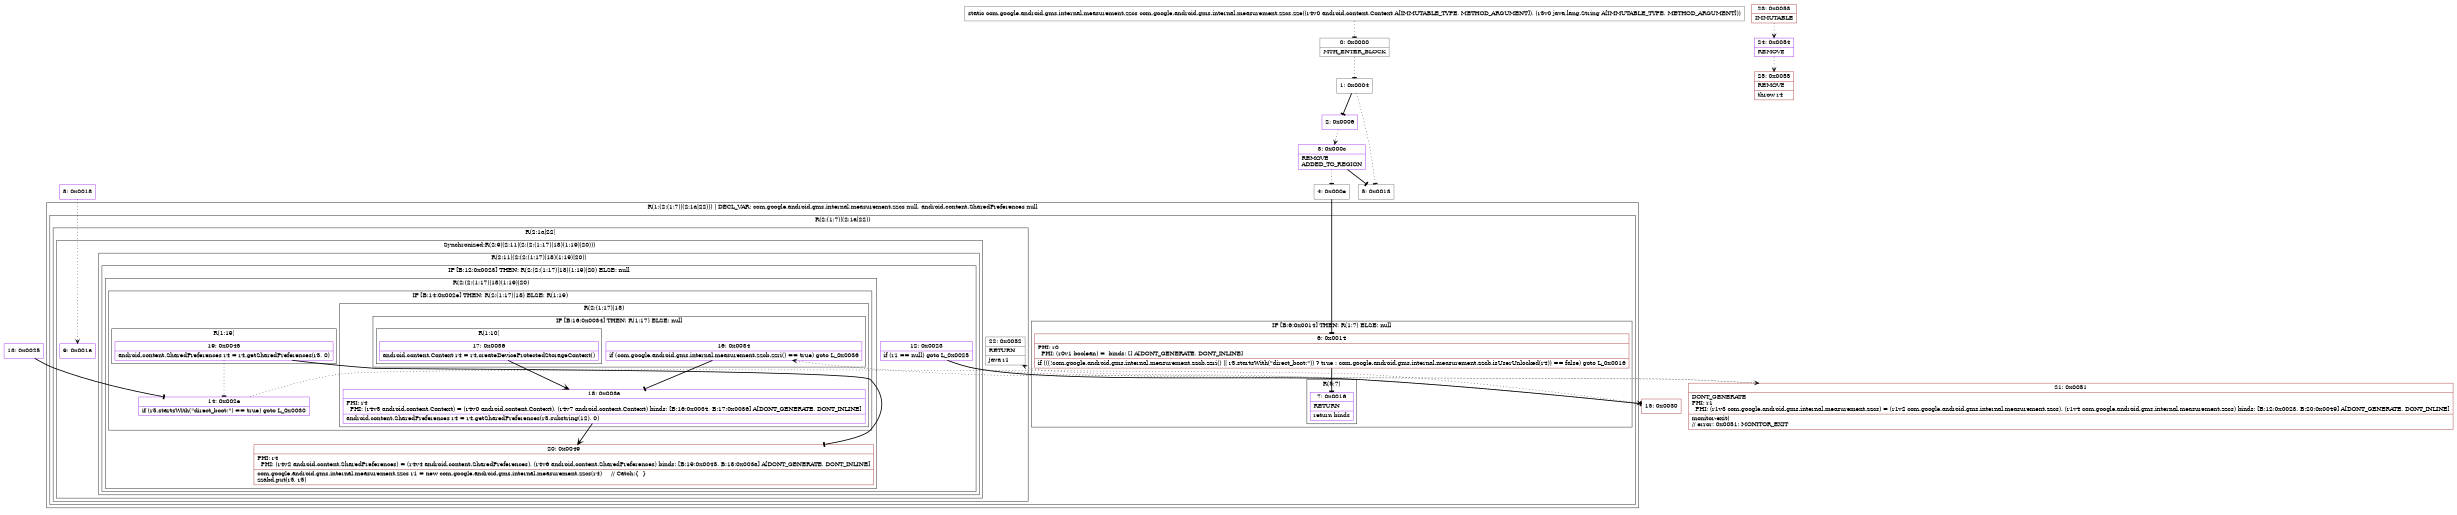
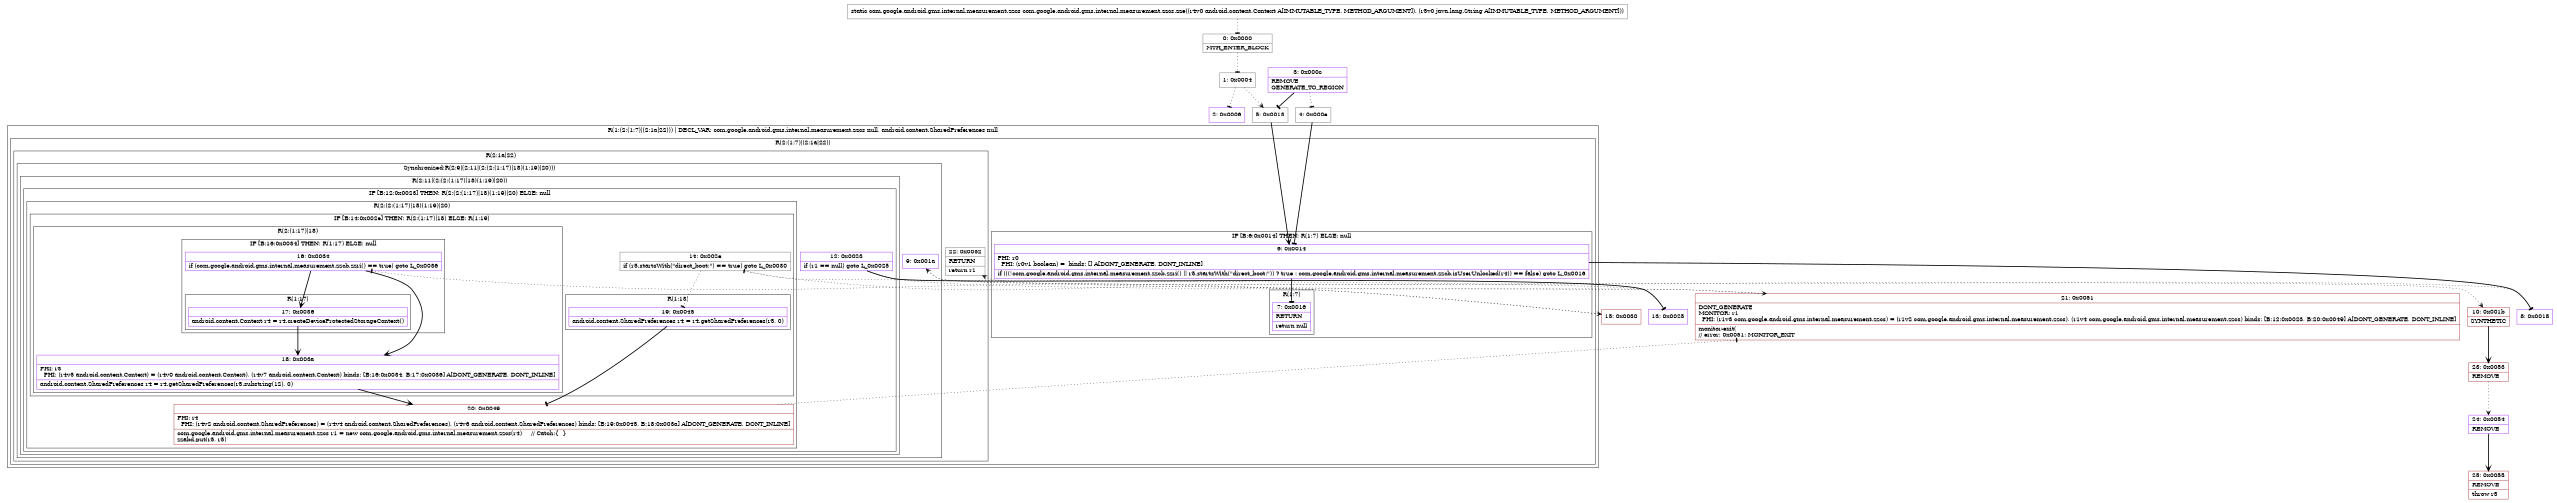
(1774, 18) -> (2486, 377)
(1774, 62) -> (2488, 450)
(1770, 95) -> (2485, 494)
(1348, 103) -> (1233, 97)
(1337, 135) -> none
(1368, 137) -> (1252, 96)
(1332, 165) -> (1308, 88)
none -> (1280, 181)
none -> (2064, 267)
none -> (306, 287)
none -> (2488, 317)
(224, 333) -> (678, 299)
(489, 333) -> (298, 299)
(1332, 351) -> (1292, 261)
(999, 360) -> (962, 271)
none -> (1257, 372)
(679, 374) -> (420, 304)
(1008, 375) -> (864, 288)
(224, 378) -> (693, 286)
(1293, 378) -> (1429, 281)
(94, 381) -> (1209, 281)
(1332, 384) -> (1292, 295)
(358, 403) -> (52, 369)
(1703, 403) -> (1719, 314)
(224, 406) -> (705, 261)
(1332, 415) -> (1292, 326)
